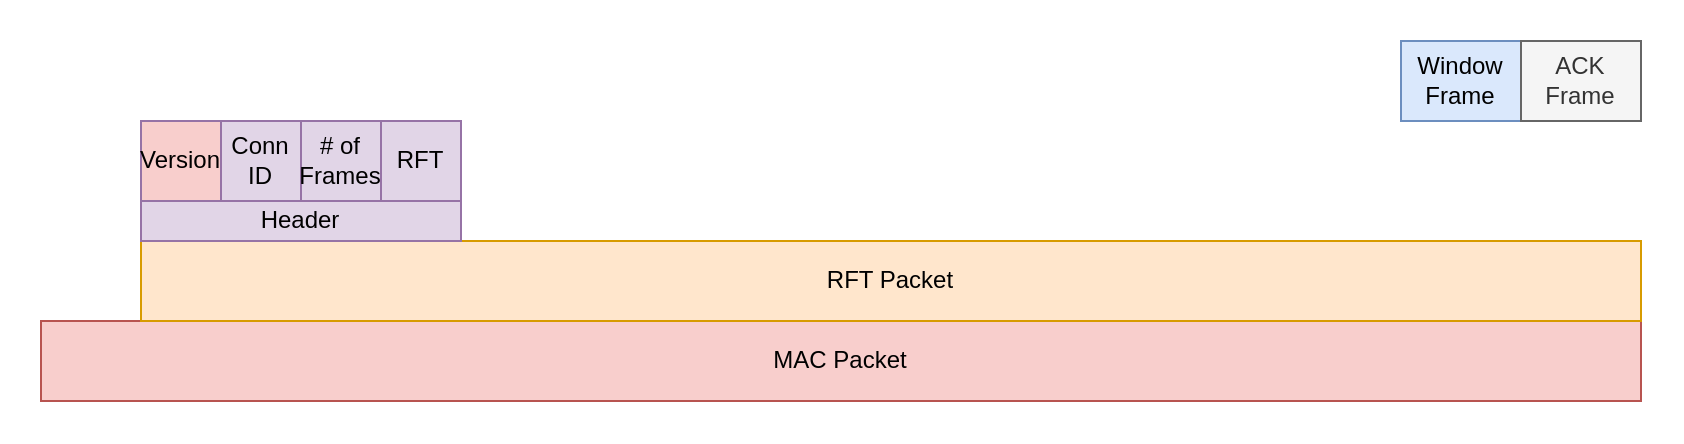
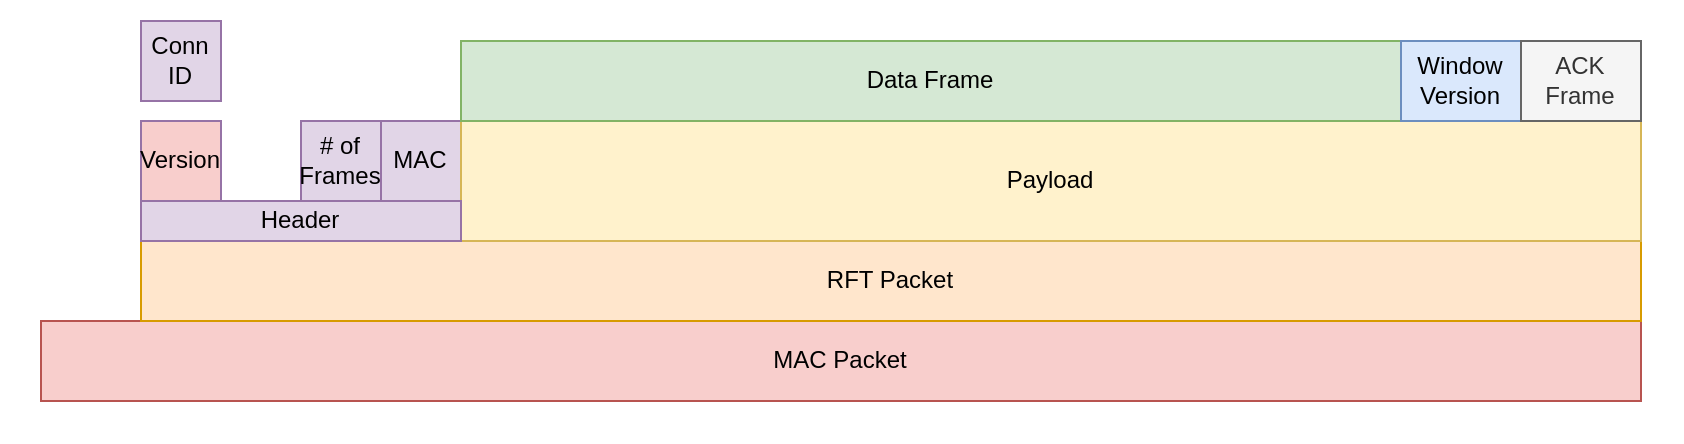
none -> (931, 81)
(1461, 81) -> (1461, 81)
(261, 161) -> (181, 61)
(421, 161) -> (421, 161)
none -> (1051, 181)
